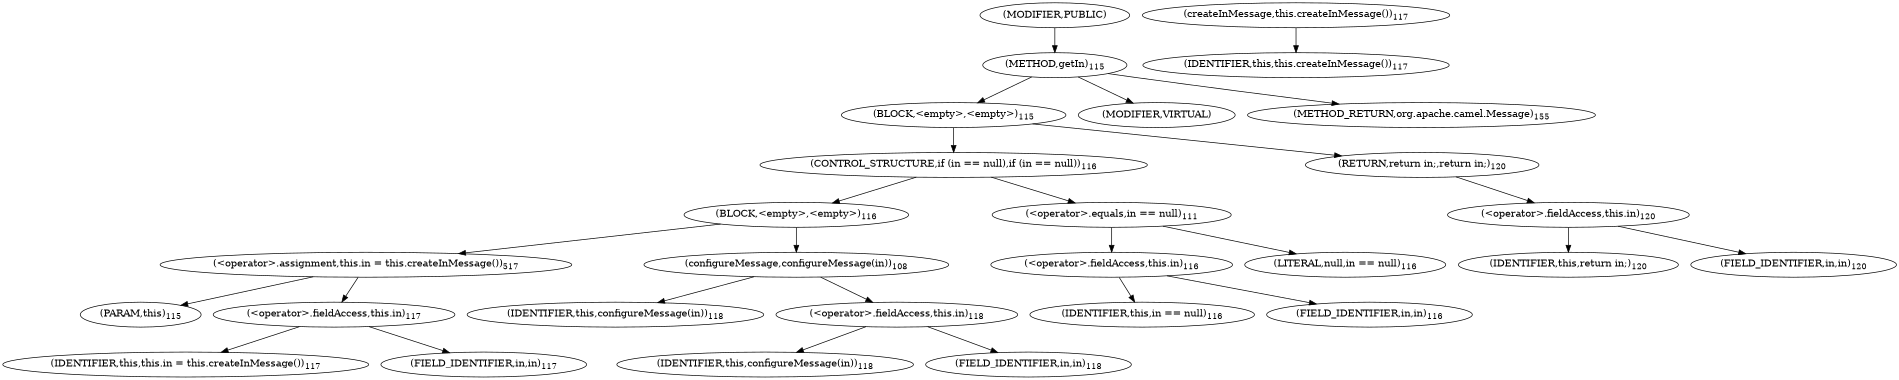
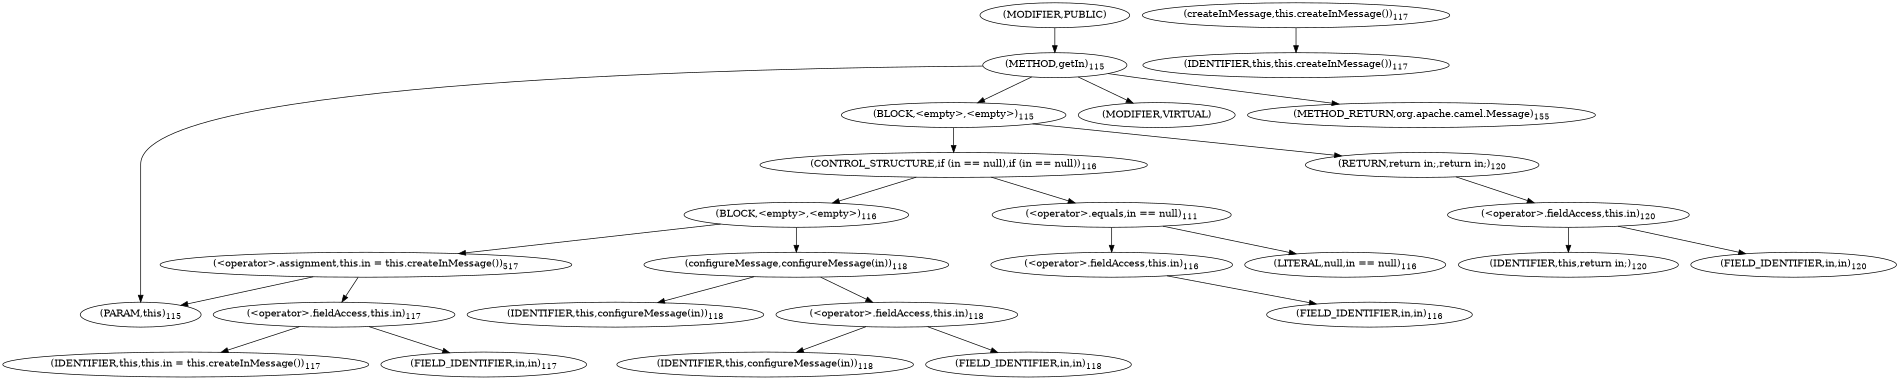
none -> (488, 84)
(900, 264) -> (900, 264)
(1142, 315) -> none
